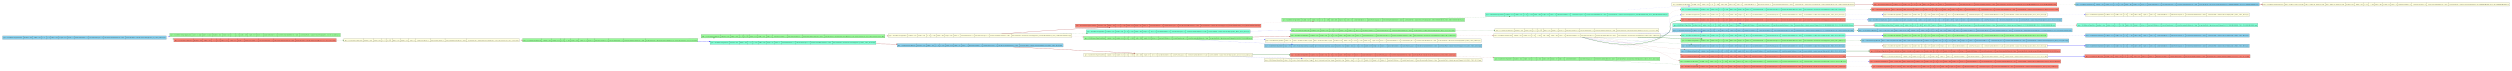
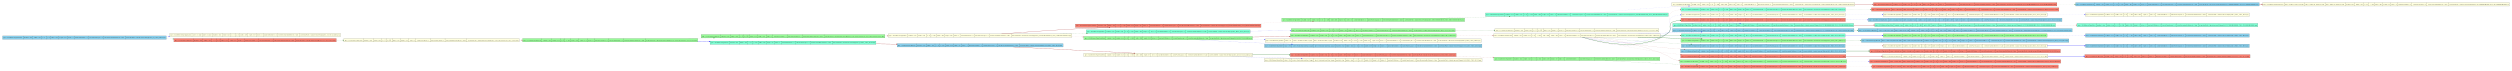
(255, 35) -> (255, 35)
